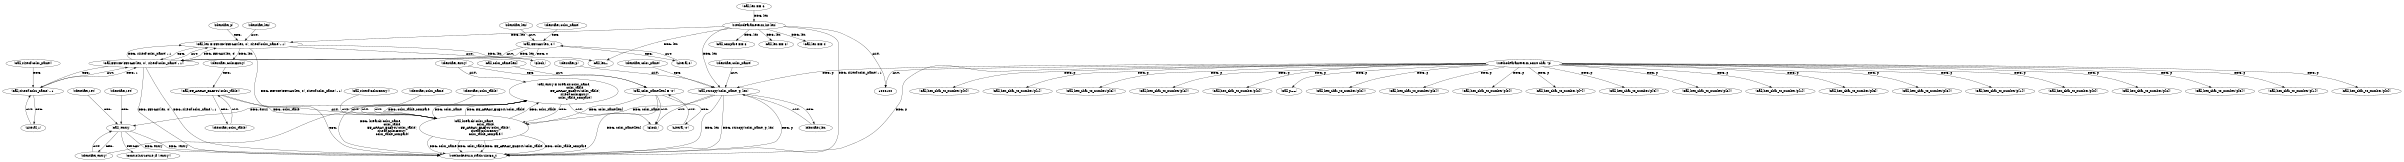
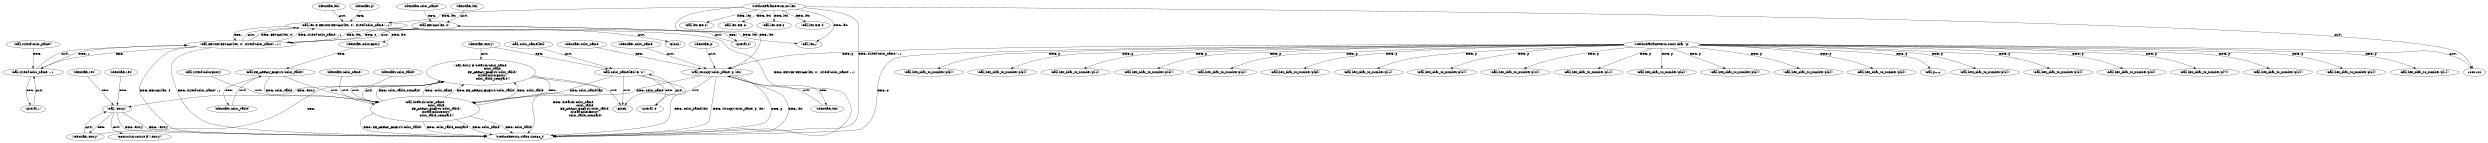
(754, 15) -> (755, 16)
(732, 44) -> (696, 26)
none -> (1662, 72)
(134, 146) -> (117, 127)
